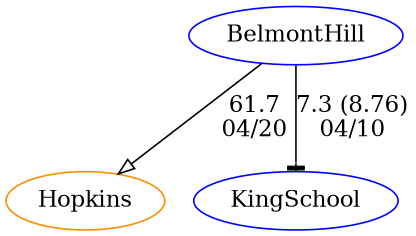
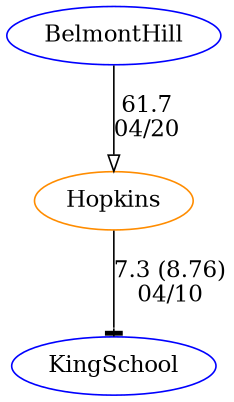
(296, 114) -> (114, 279)
